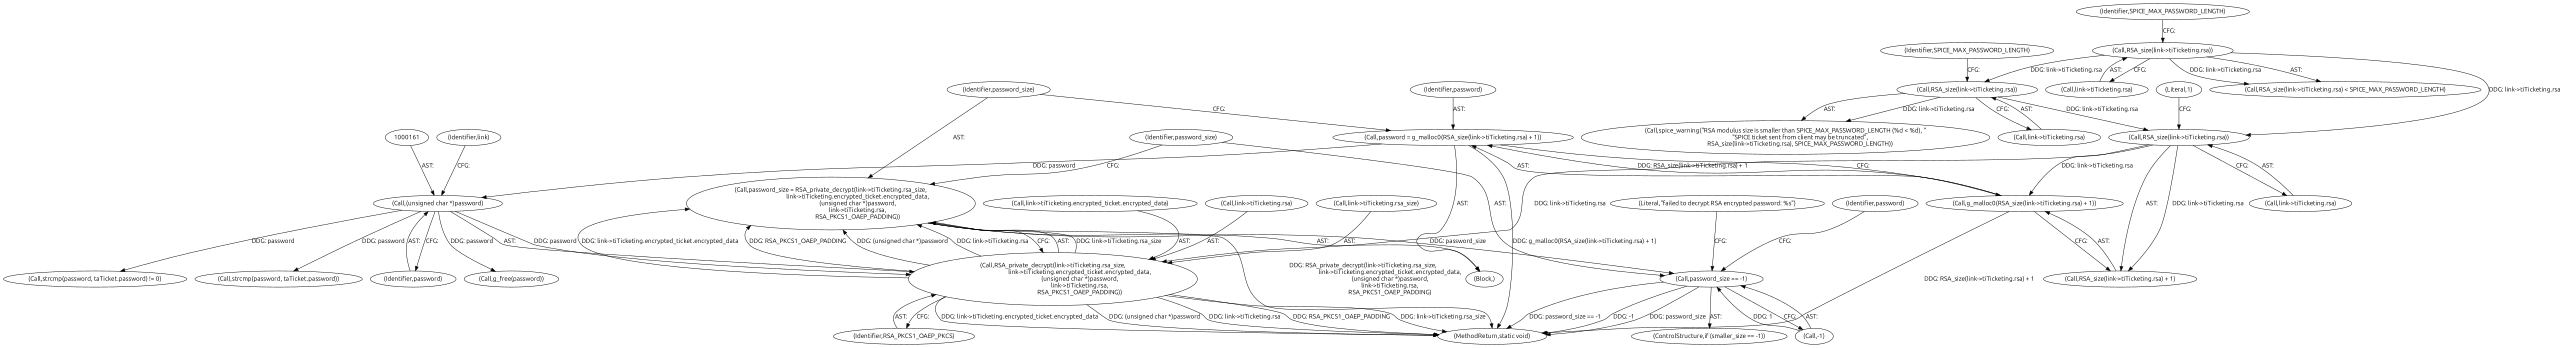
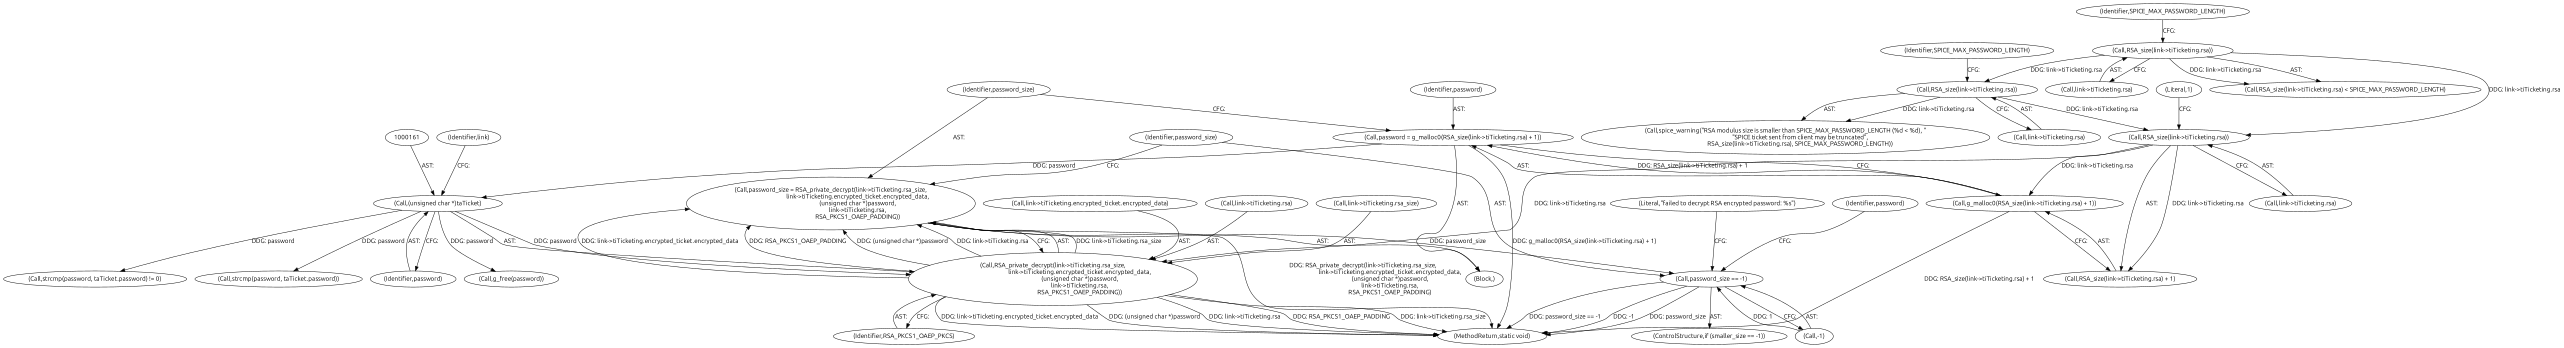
(438, 204) -> (438, 204)
